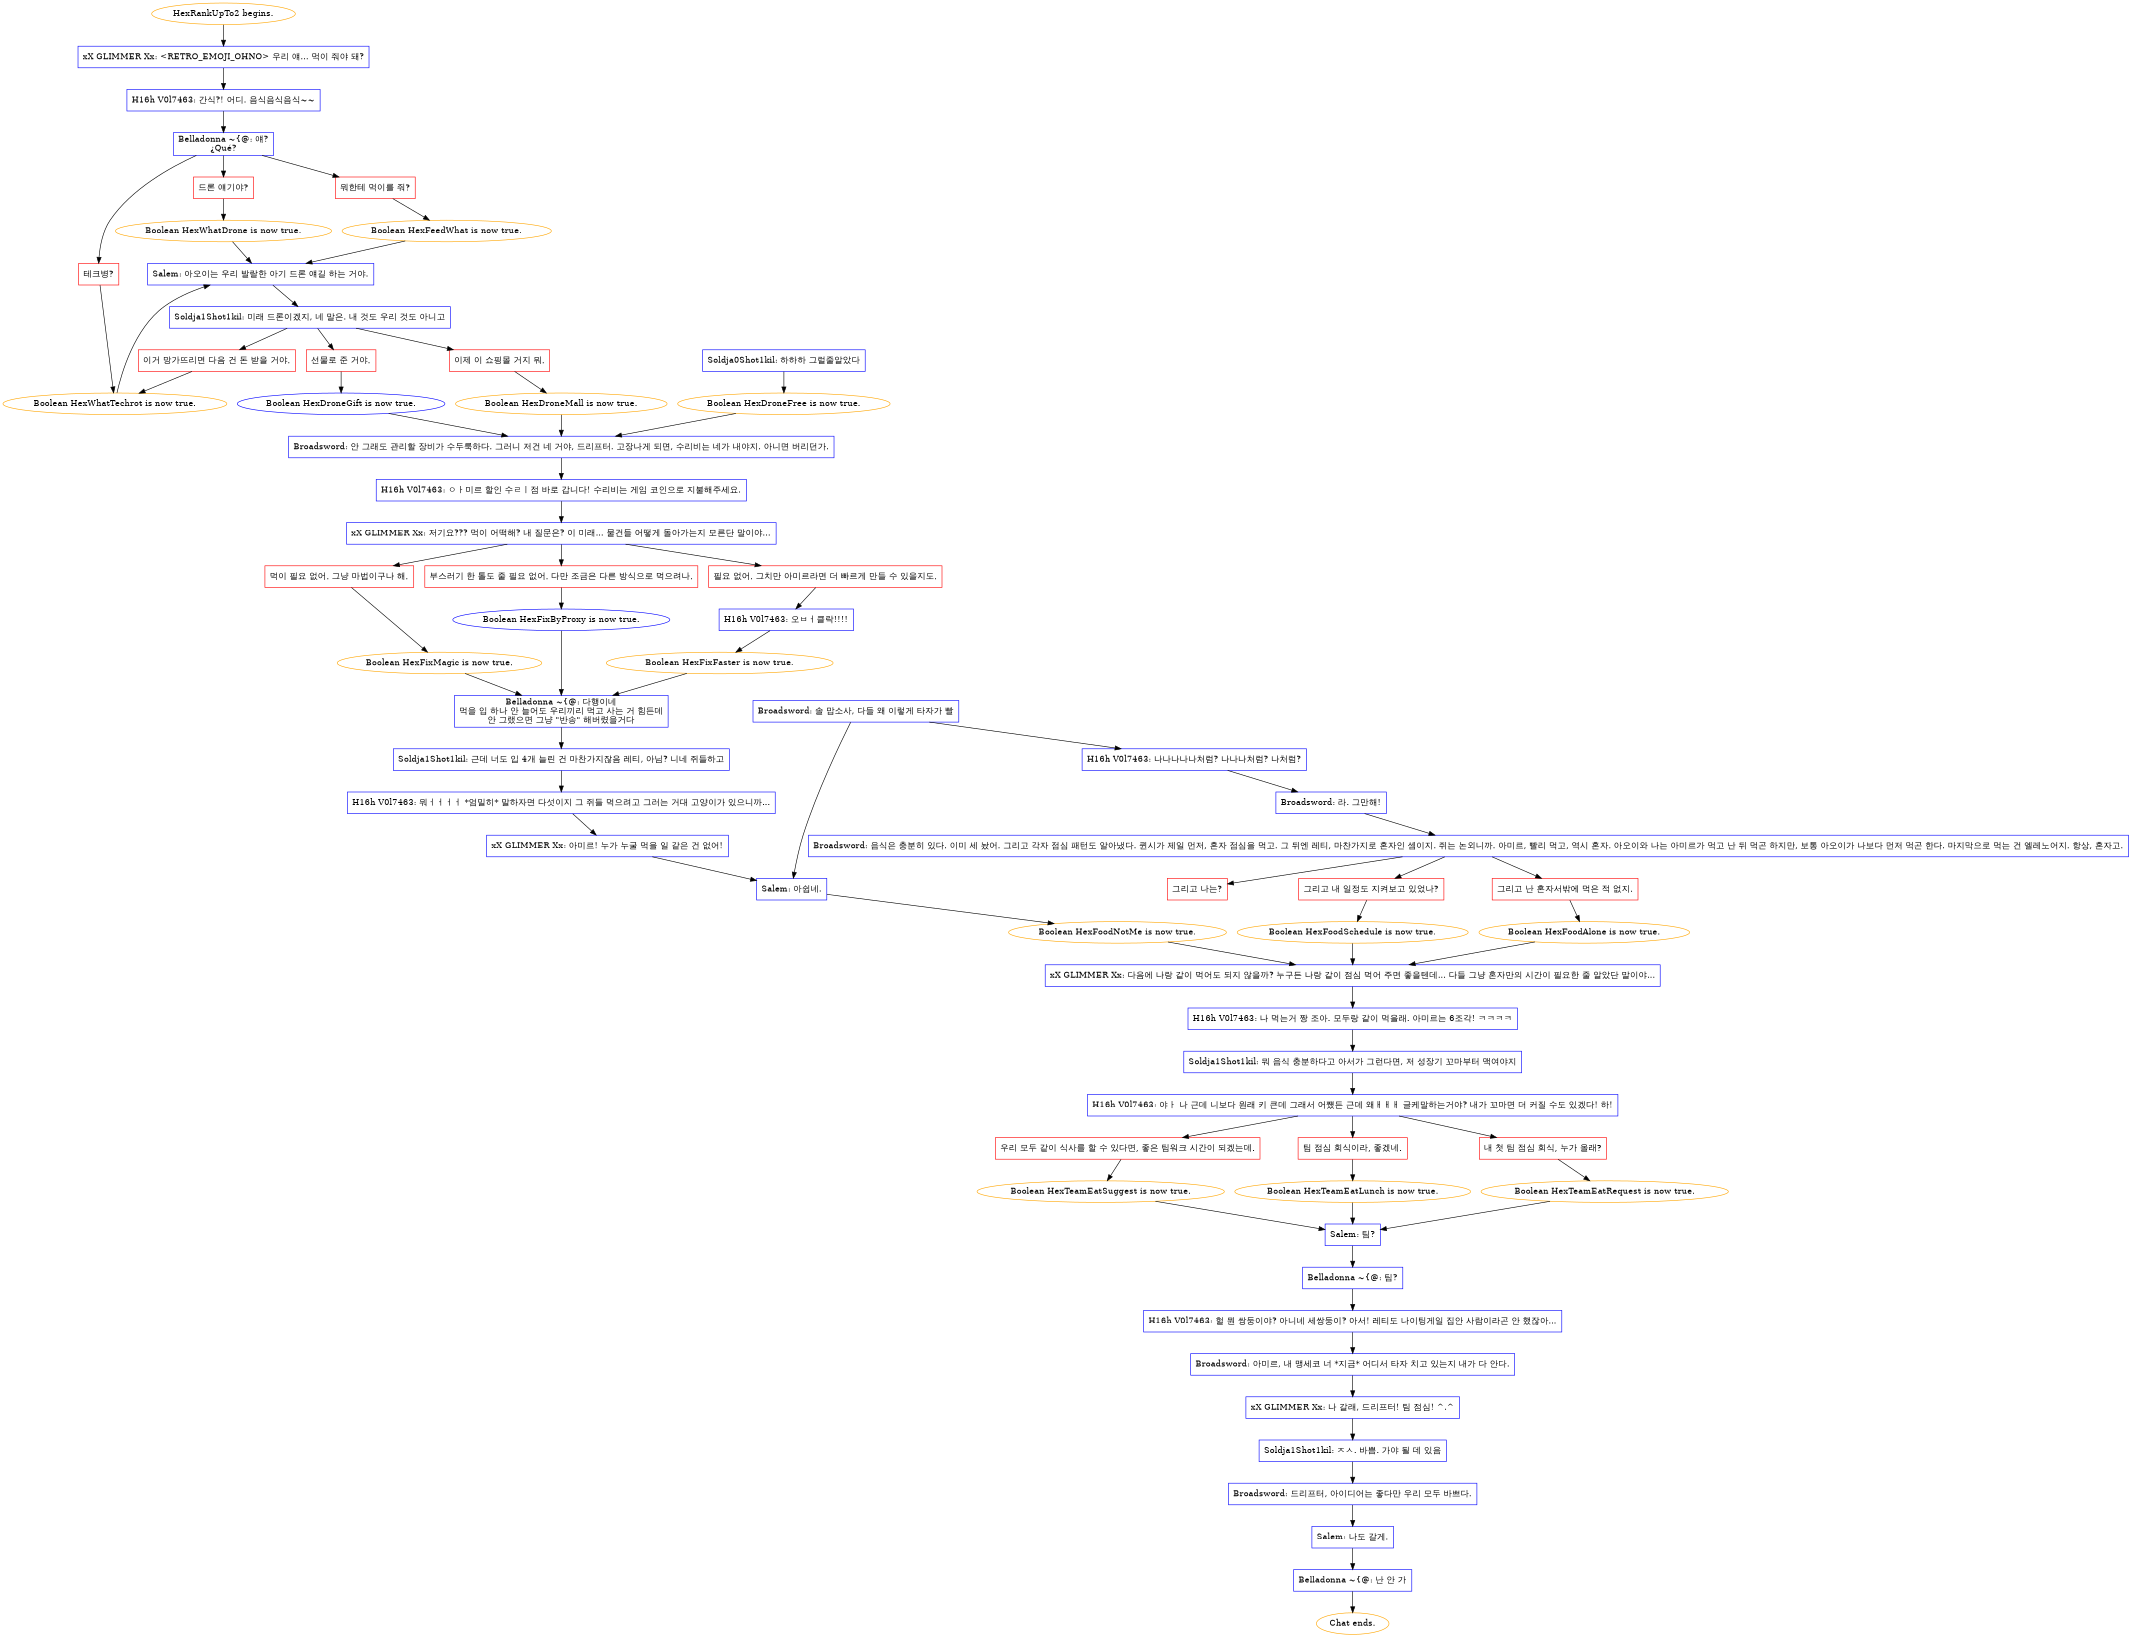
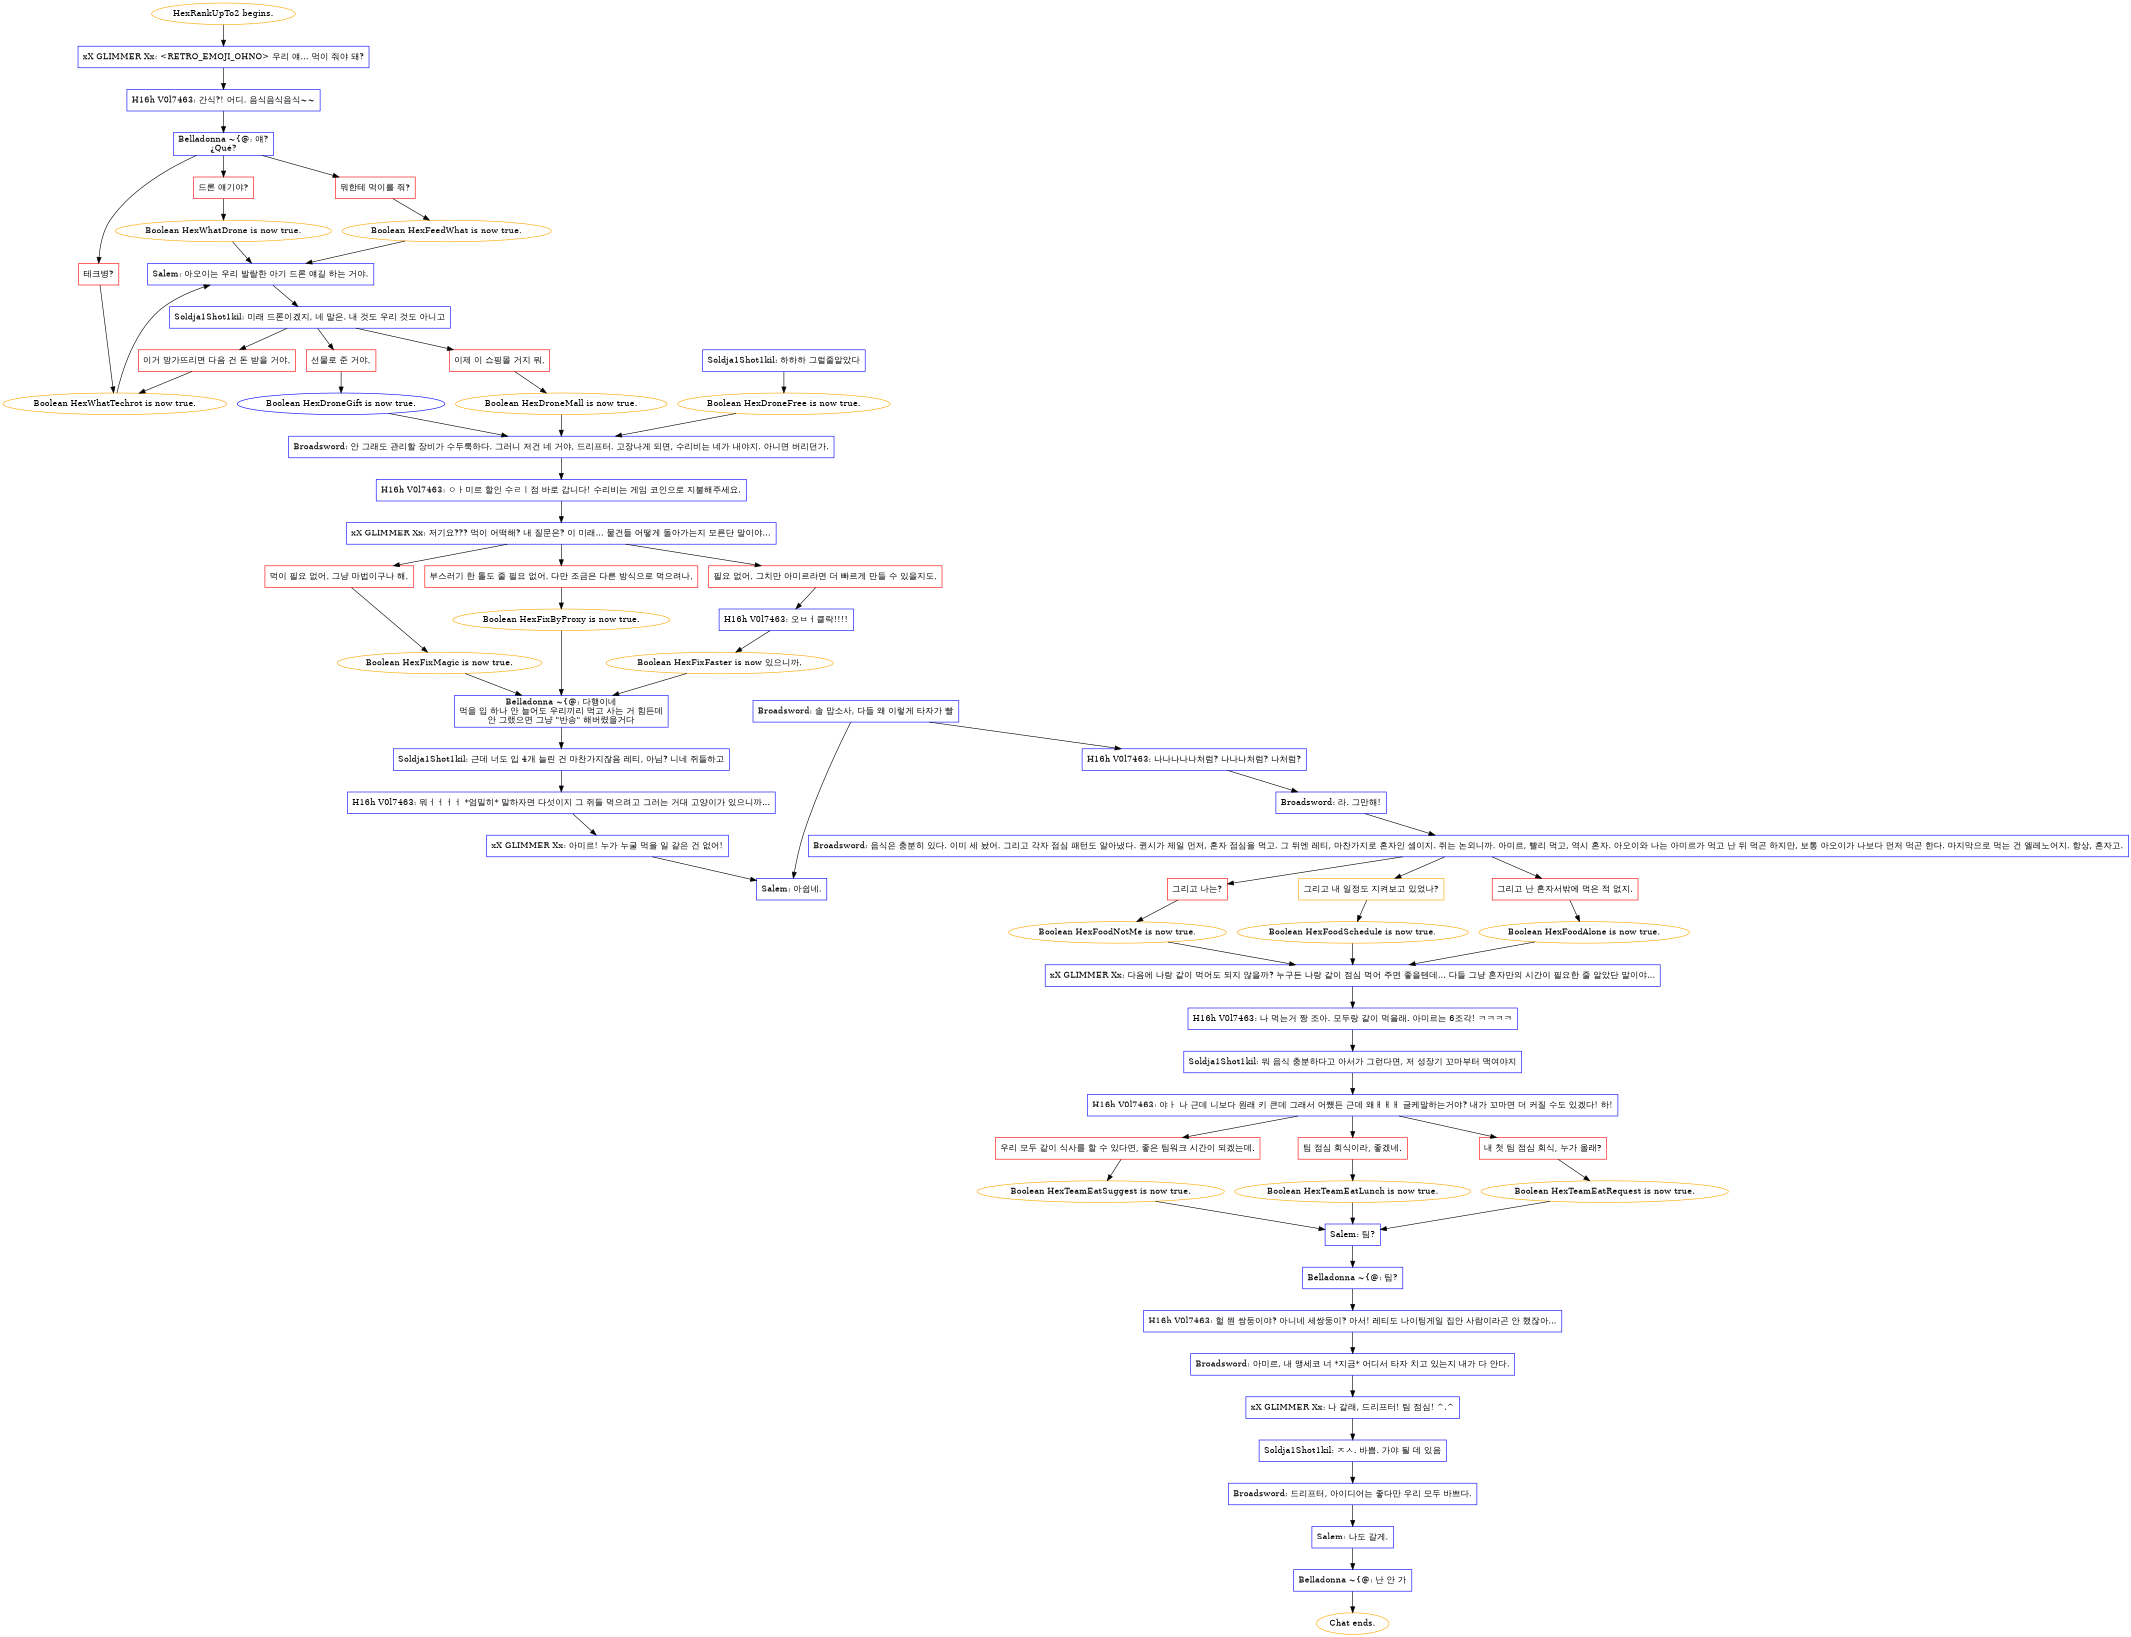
(784, 361) -> (784, 361)
(561, 620) -> (561, 620)
(720, 663) -> (720, 663)
(1371, 889) -> (1371, 889)
(937, 909) -> (1160, 909)
